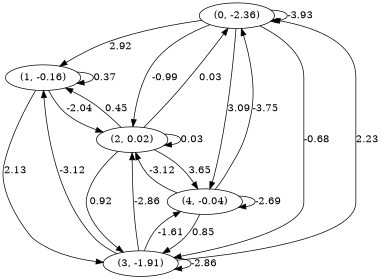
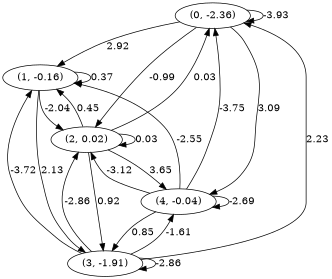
none -> (154, 117)
(73, 171) -> (24, 171)
(304, 174) -> none
